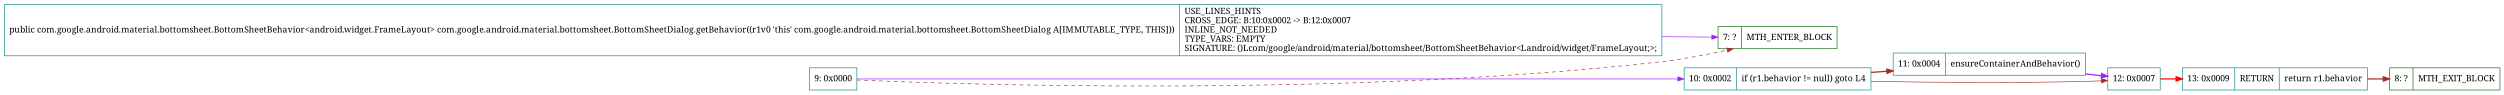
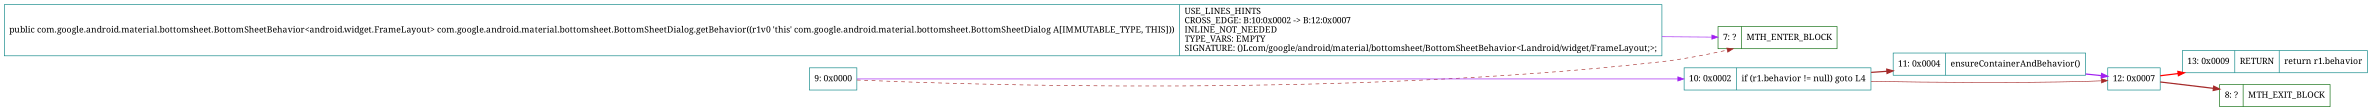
(2375, 79) -> (2187, 85)
